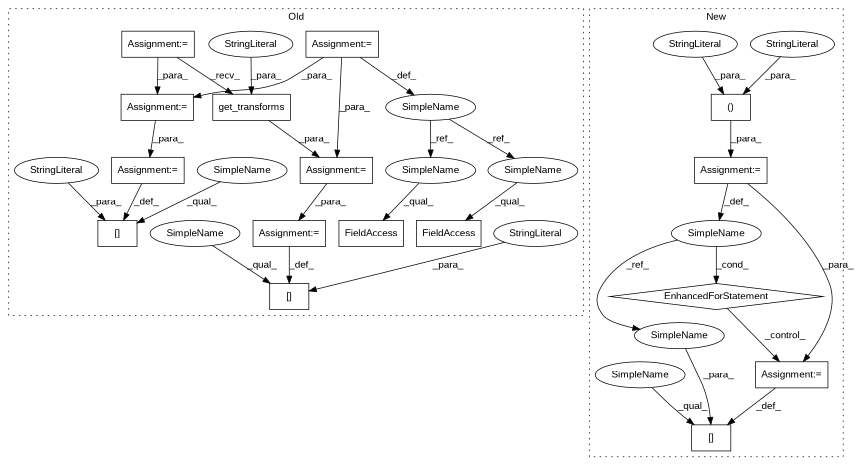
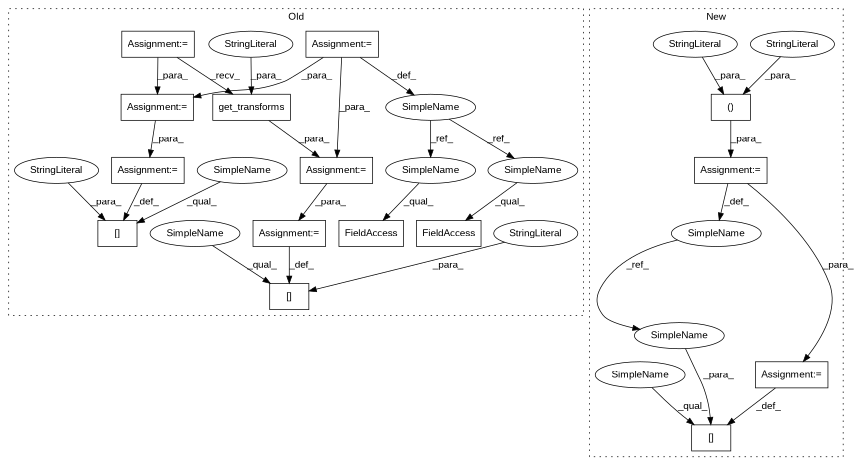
(716, 297) -> none
